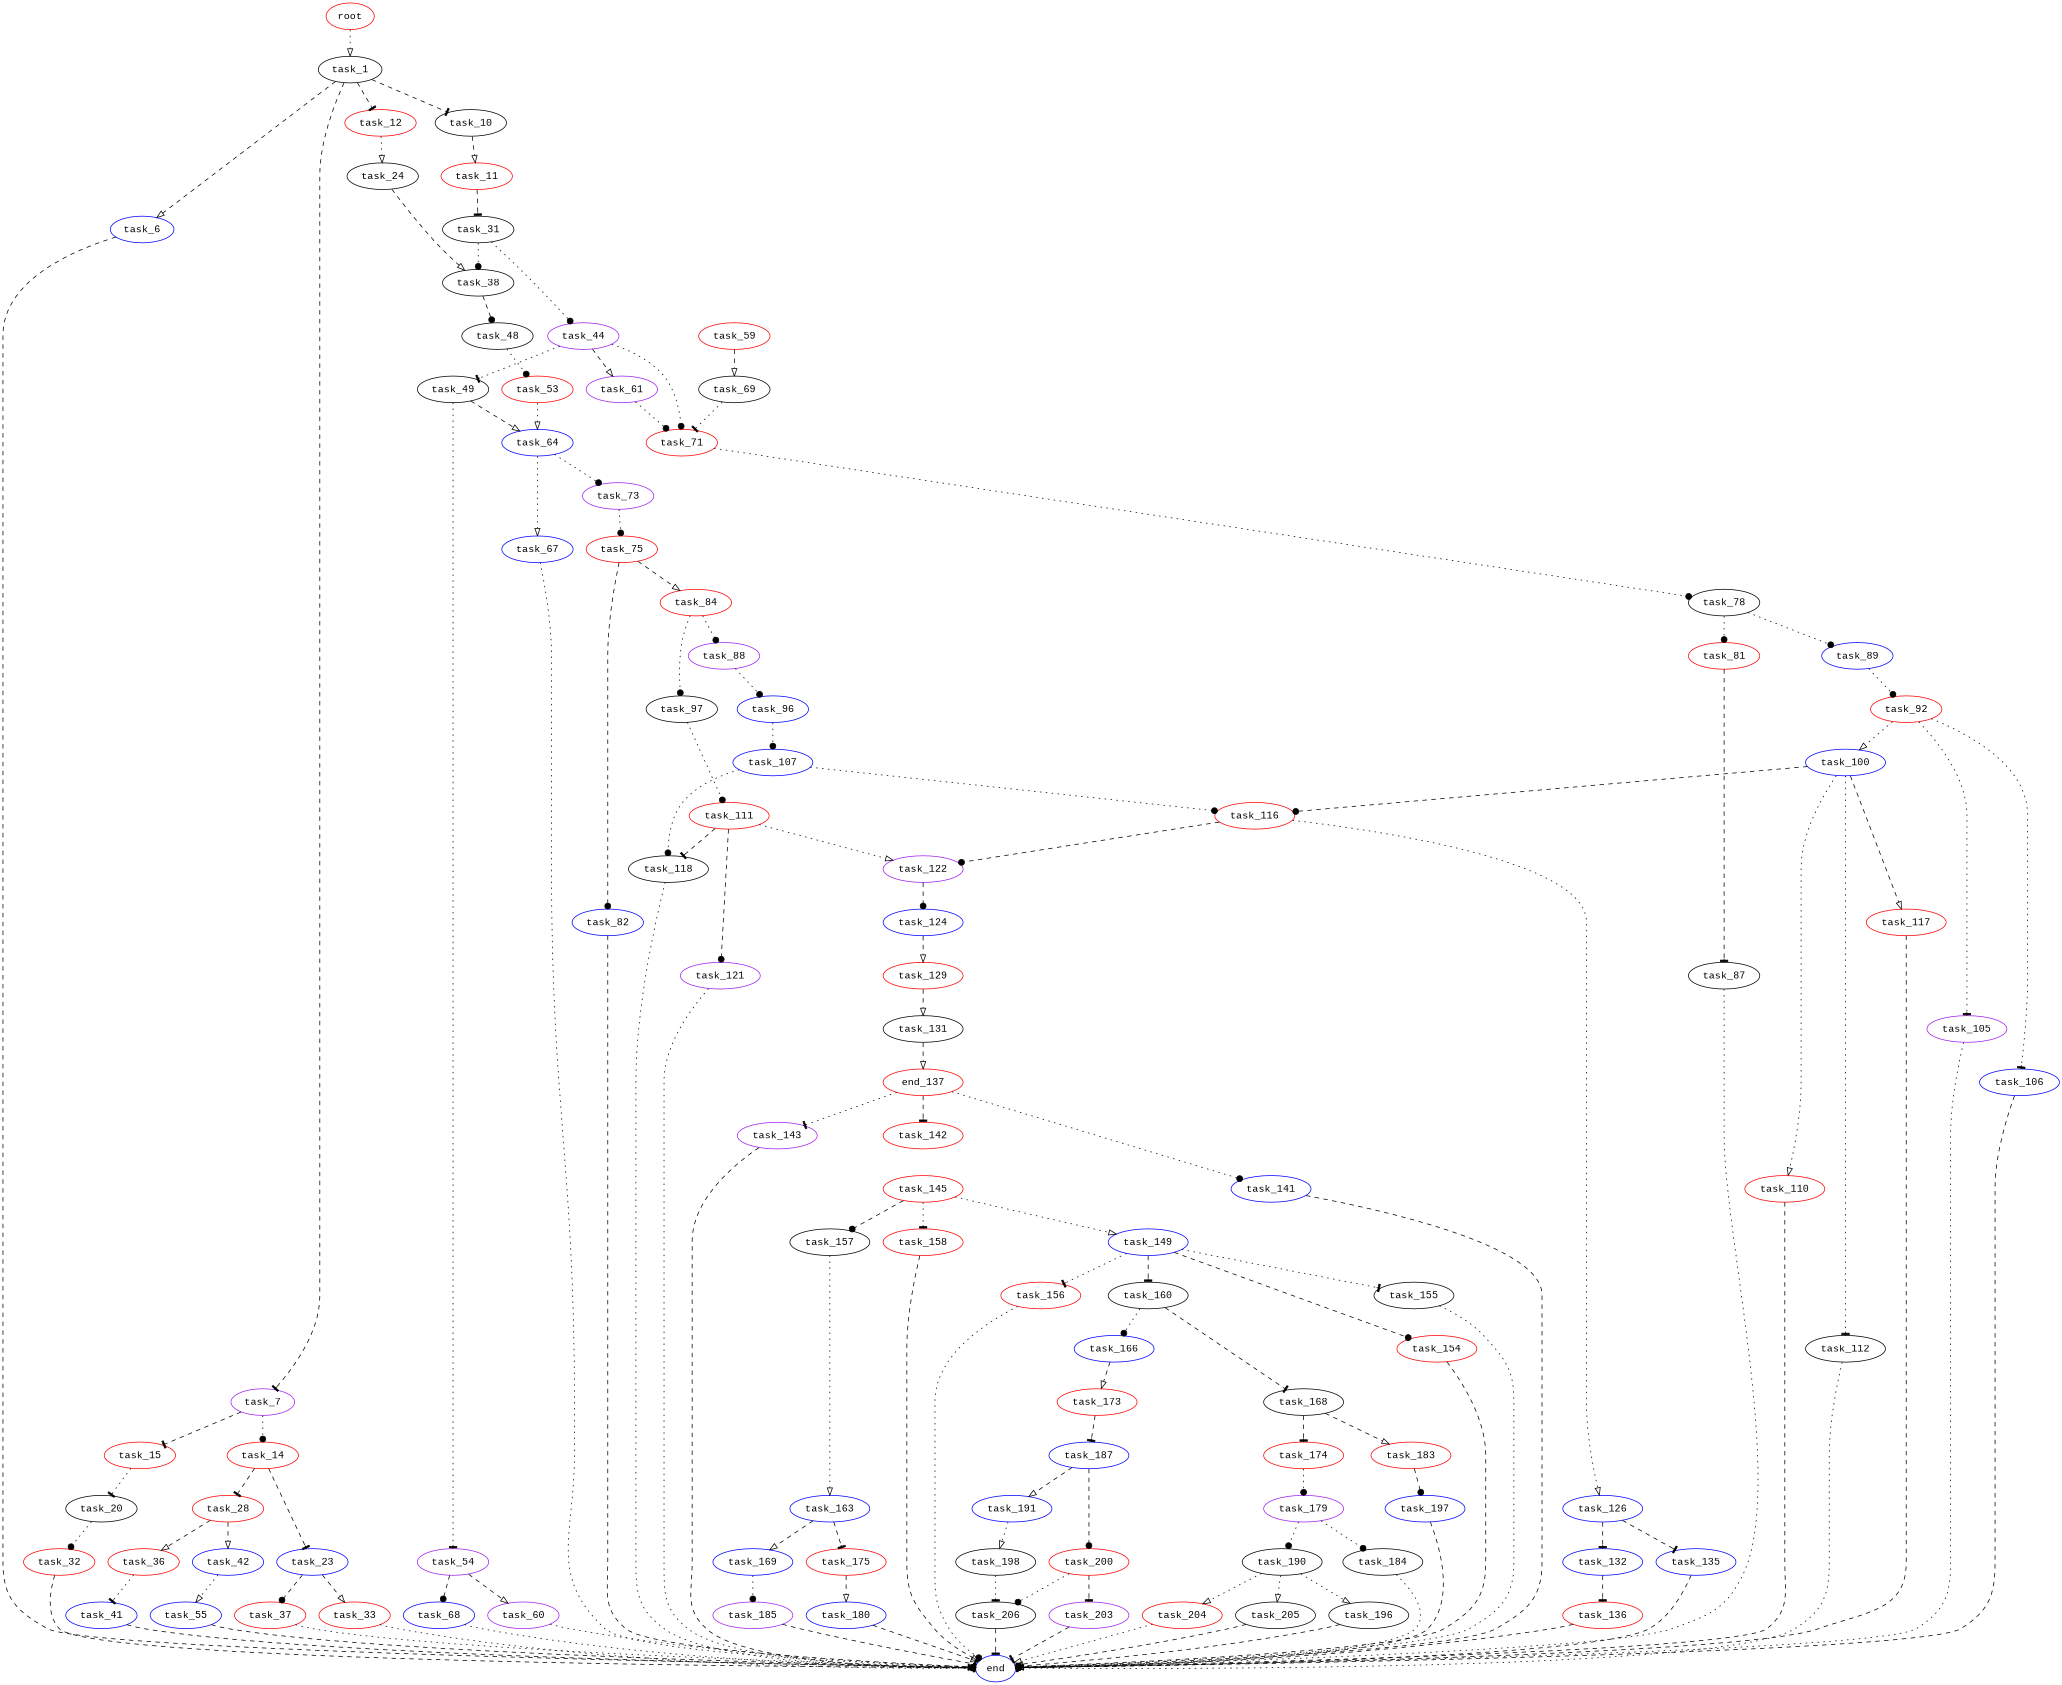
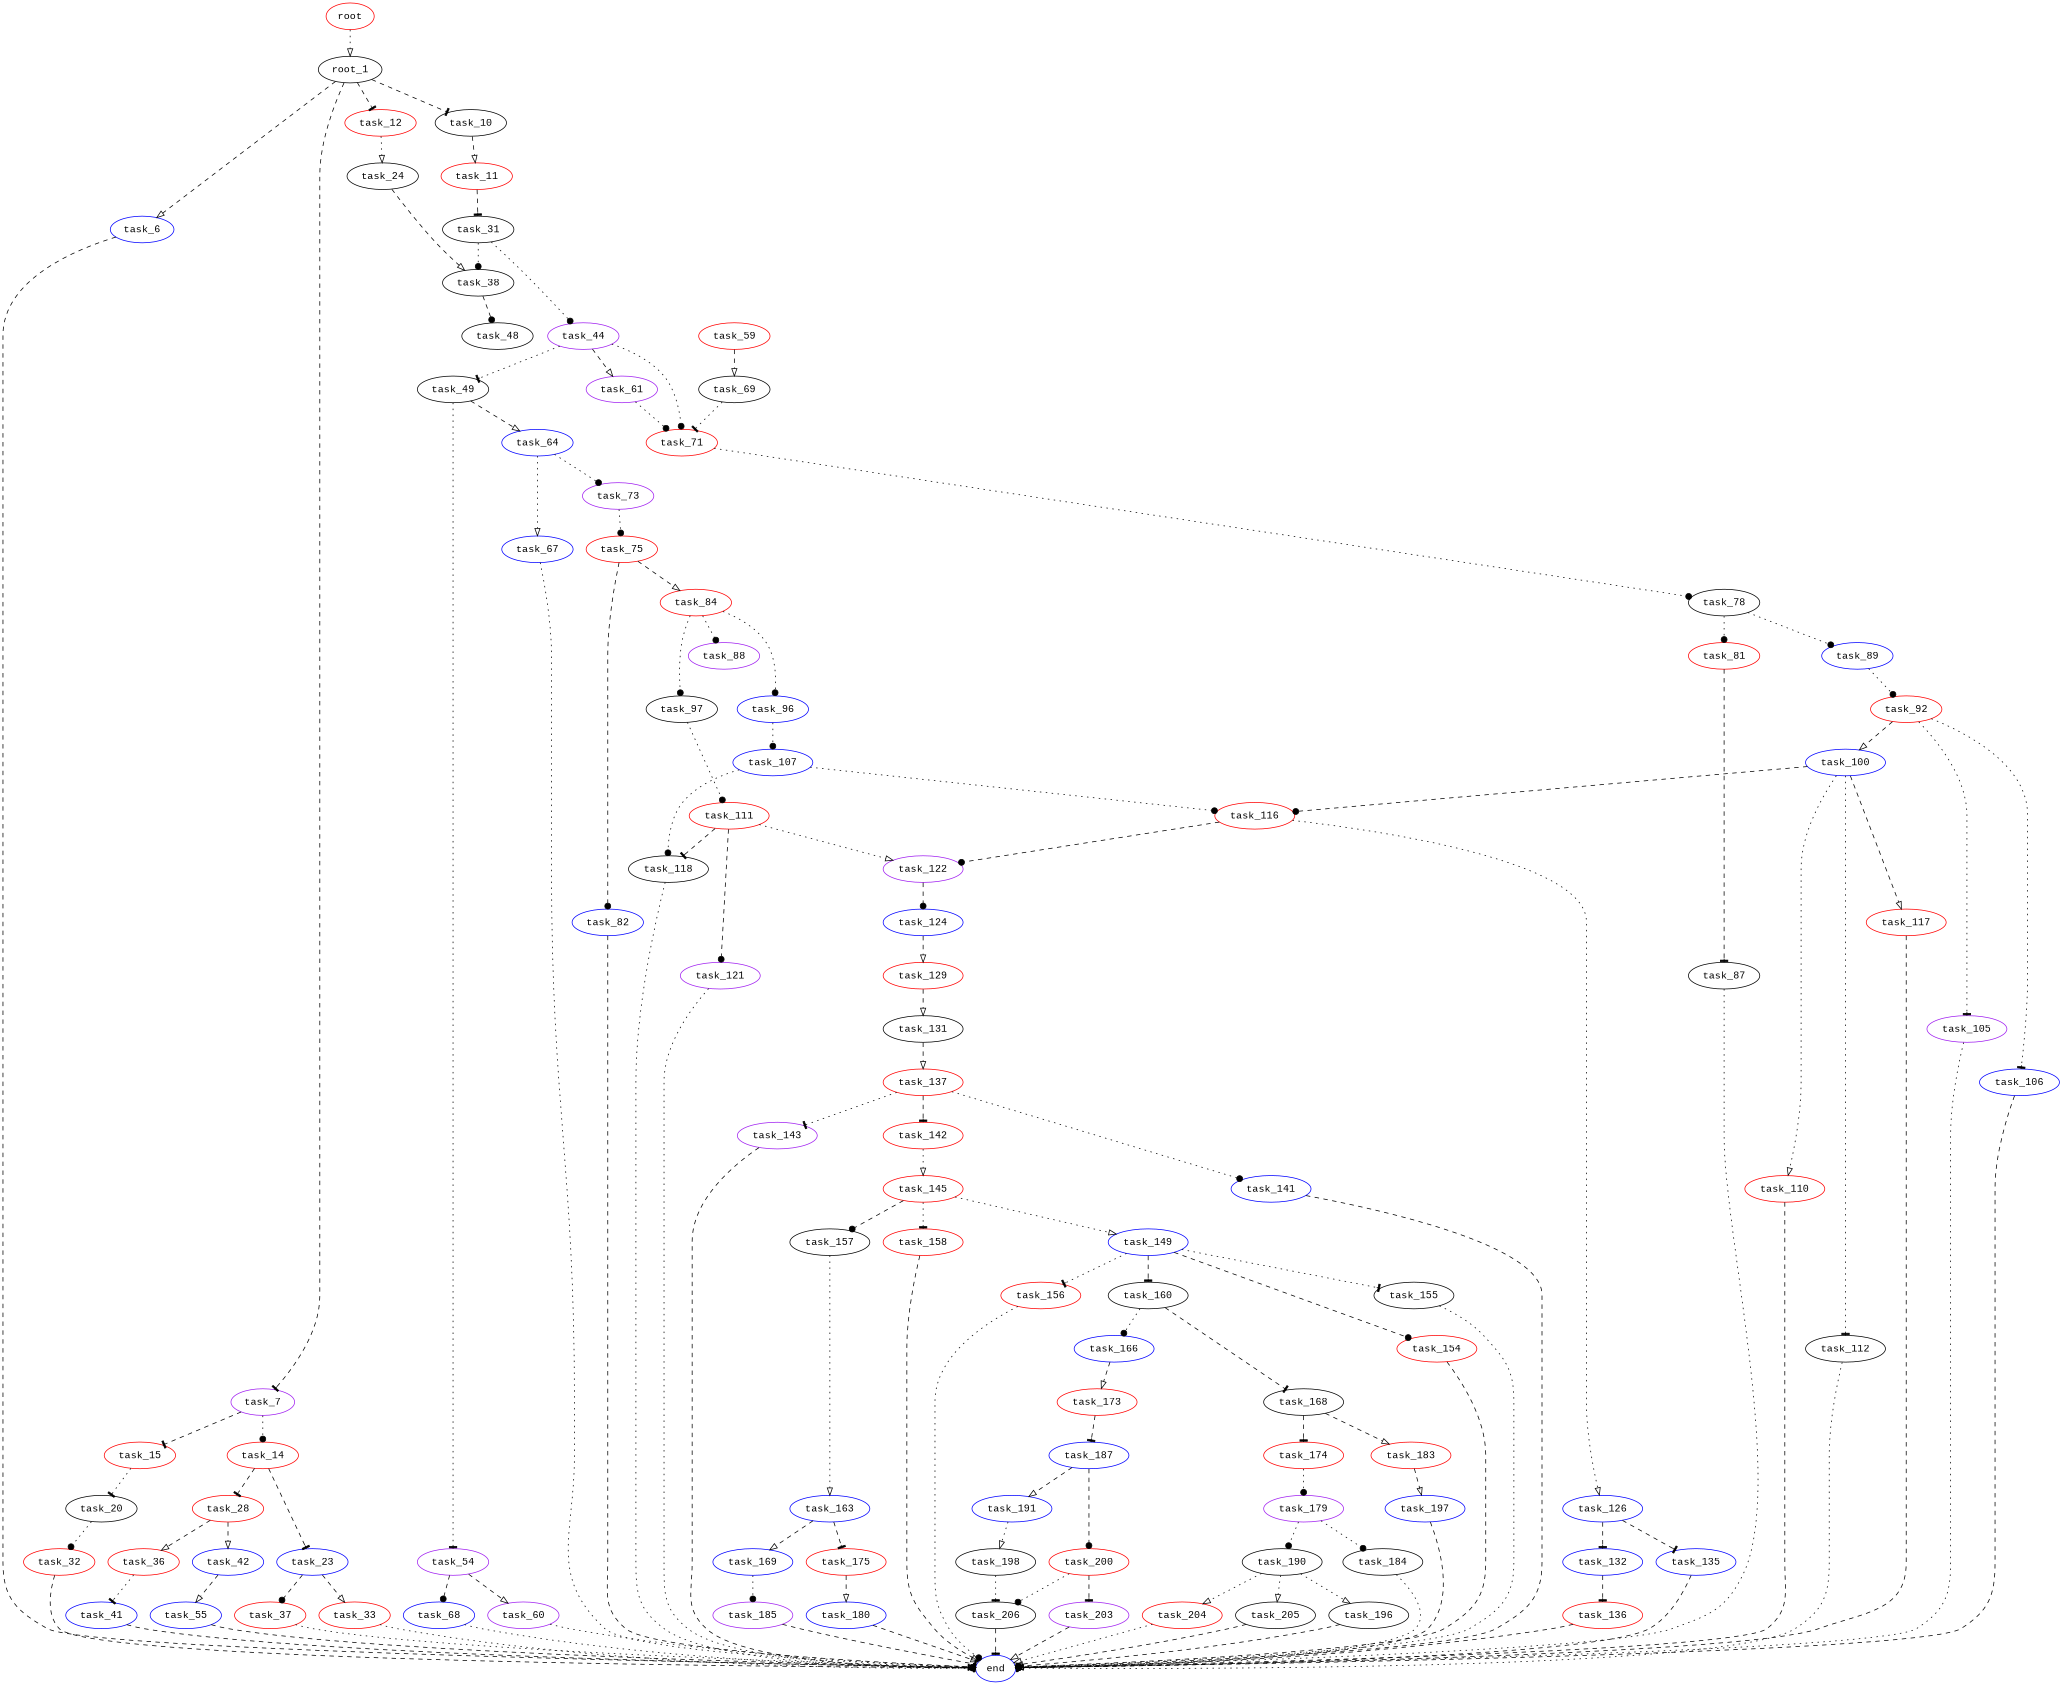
(350, 70) -> (350, 70)
(537, 389) -> none
(746, 680) -> (765, 640)
(1879, 733) -> (1879, 733)
(923, 1082) -> (923, 1082)
none -> (923, 1159)
(1417, 1479) -> (1417, 1479)
(209, 1586) -> (209, 1586)
(1043, 1641) -> (1043, 1641)
